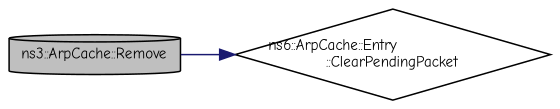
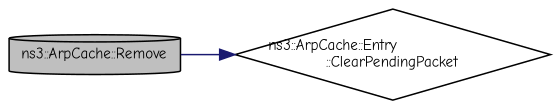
(393, 55) -> (393, 55)
